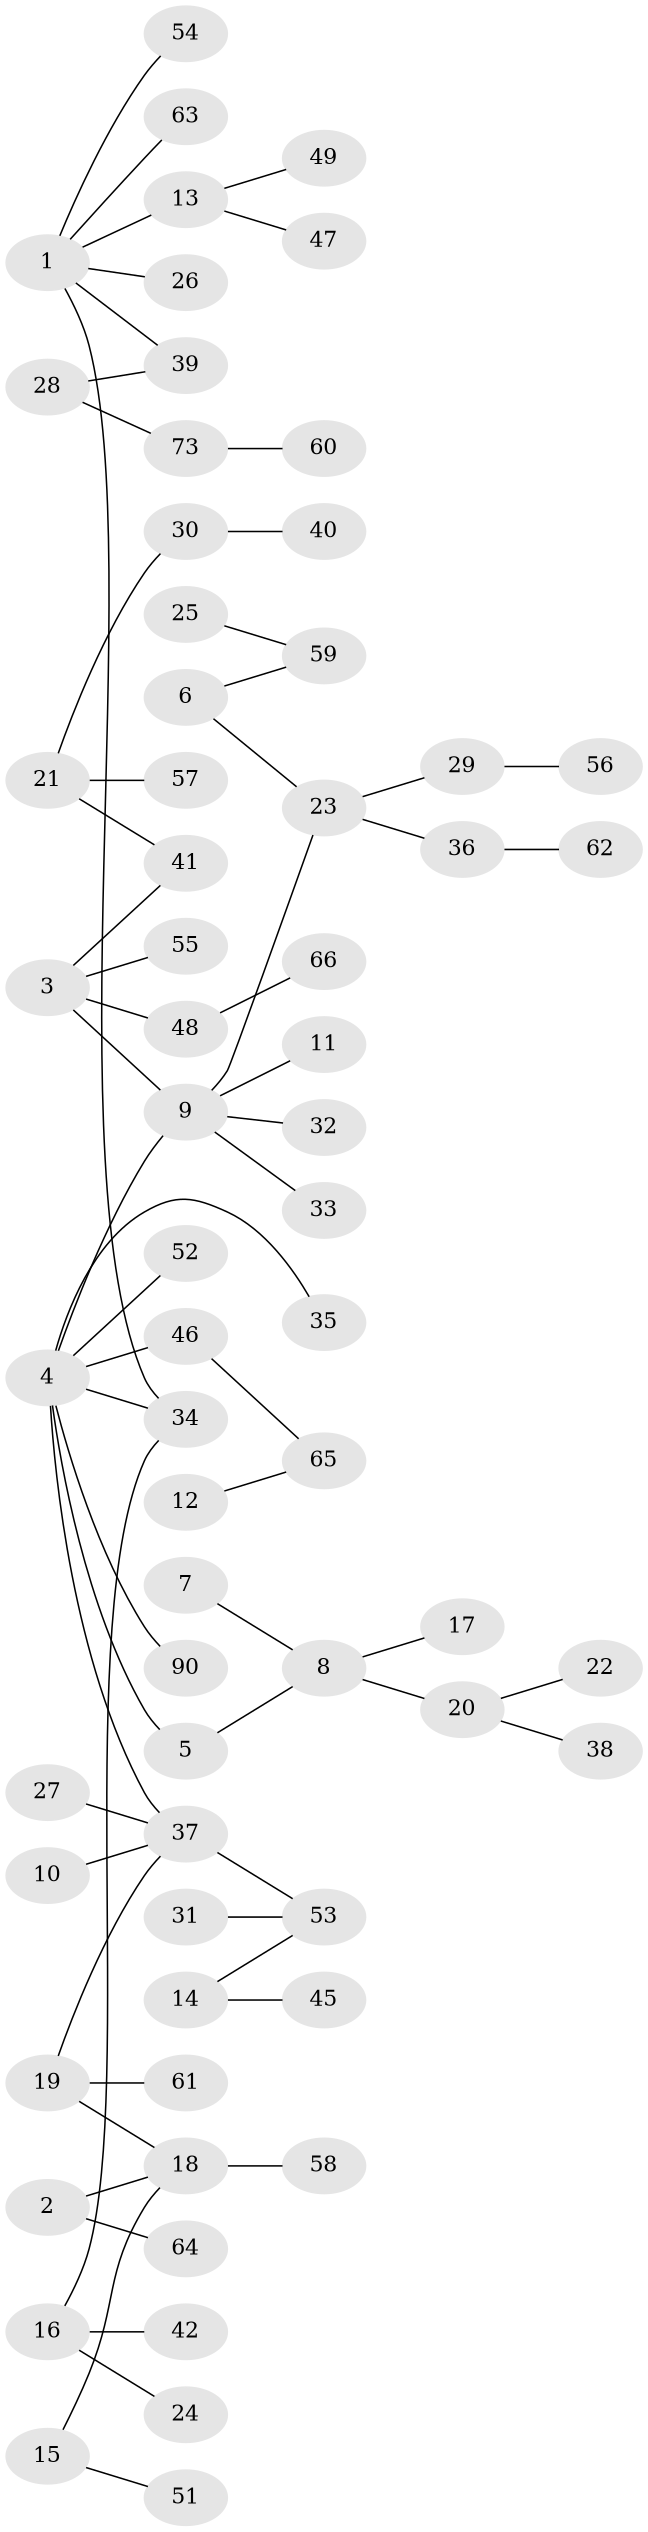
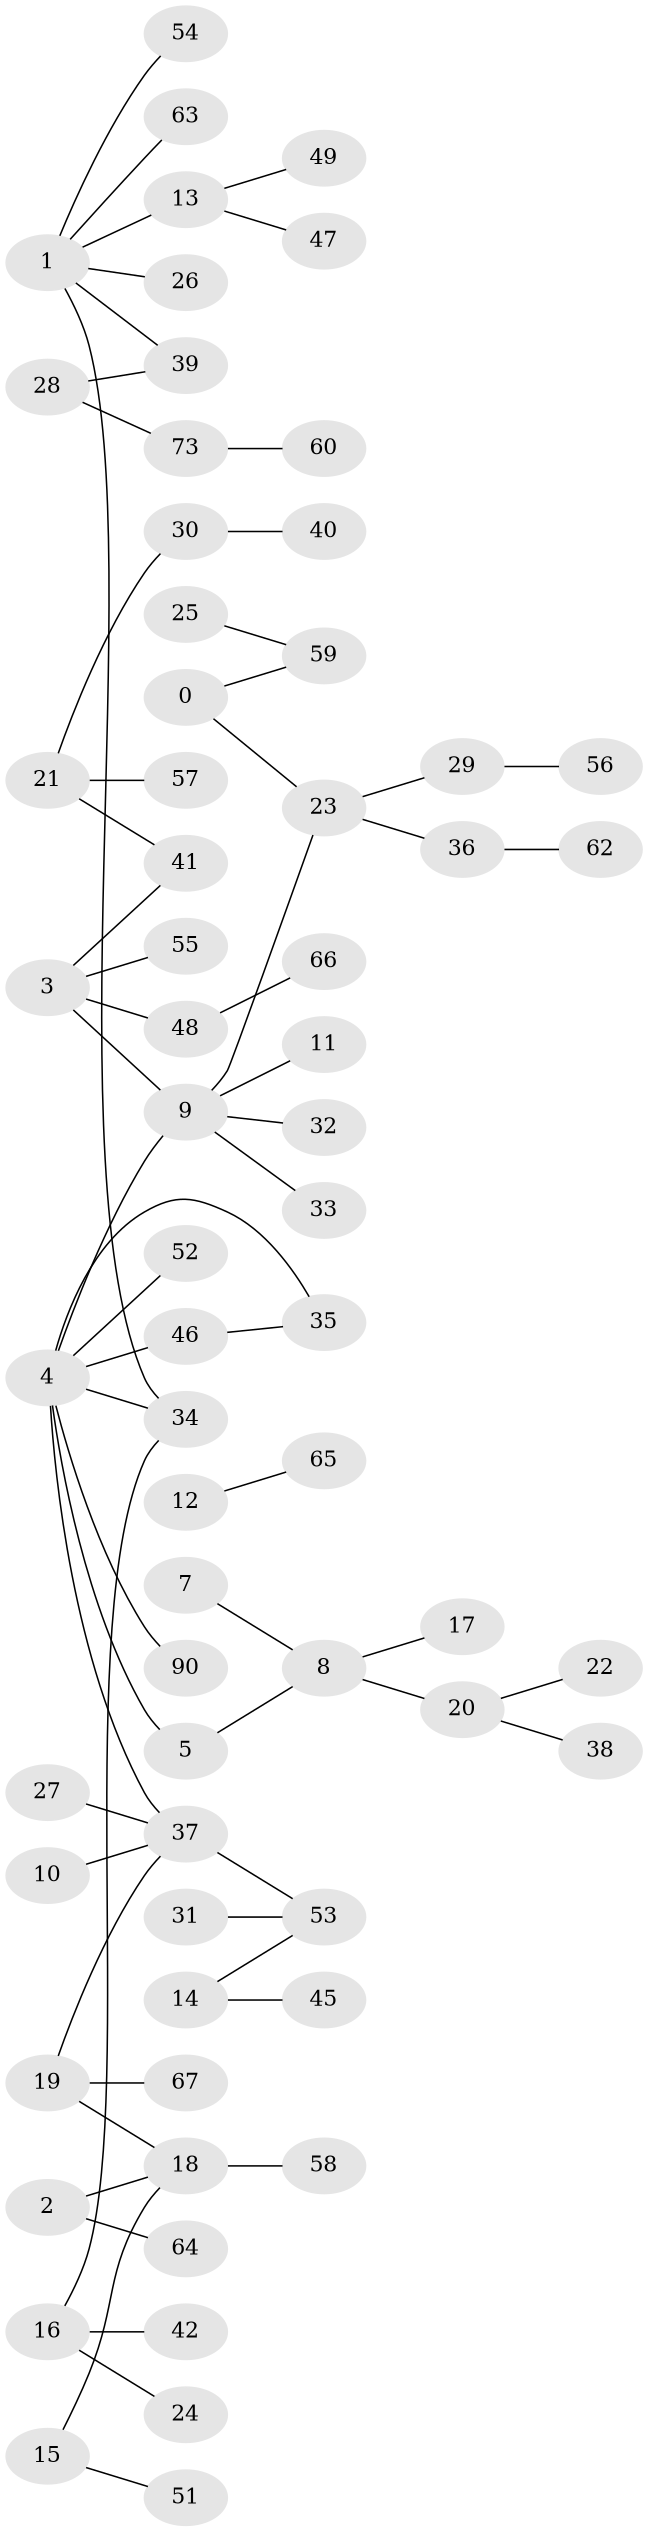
(186, 697) -> (186, 697)
(255, 1399) -> (255, 1329)
(186, 2083) -> (186, 2083)
